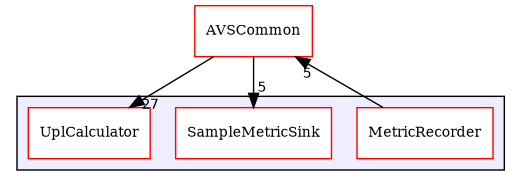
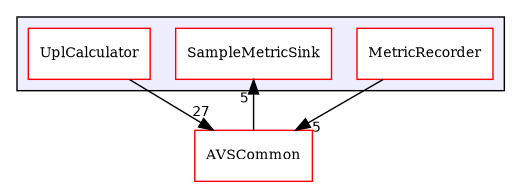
(178, 78) -> (165, 101)
